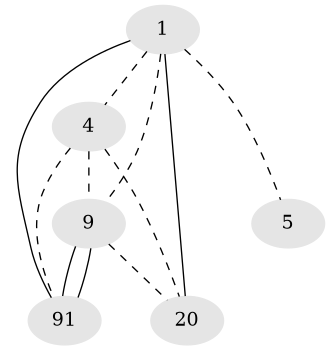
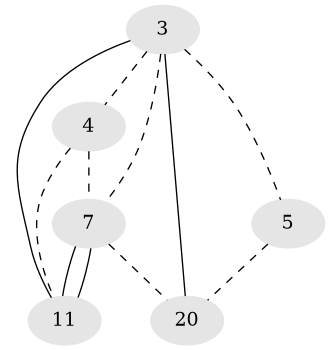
(163, 30) -> (163, 30)
(148, 220) -> (238, 272)
(89, 224) -> (89, 224)
(65, 321) -> (65, 321)
